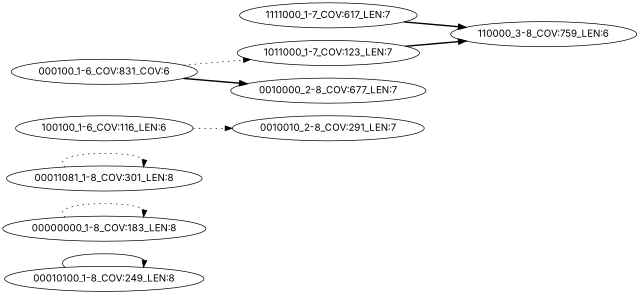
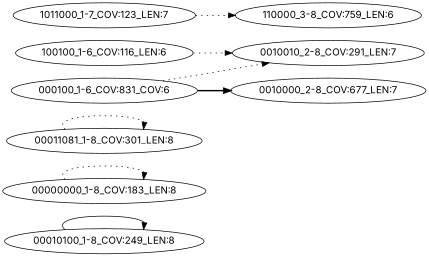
(328, 15) -> none
(432, 44) -> (212, 15)
(213, 63) -> (212, 72)
